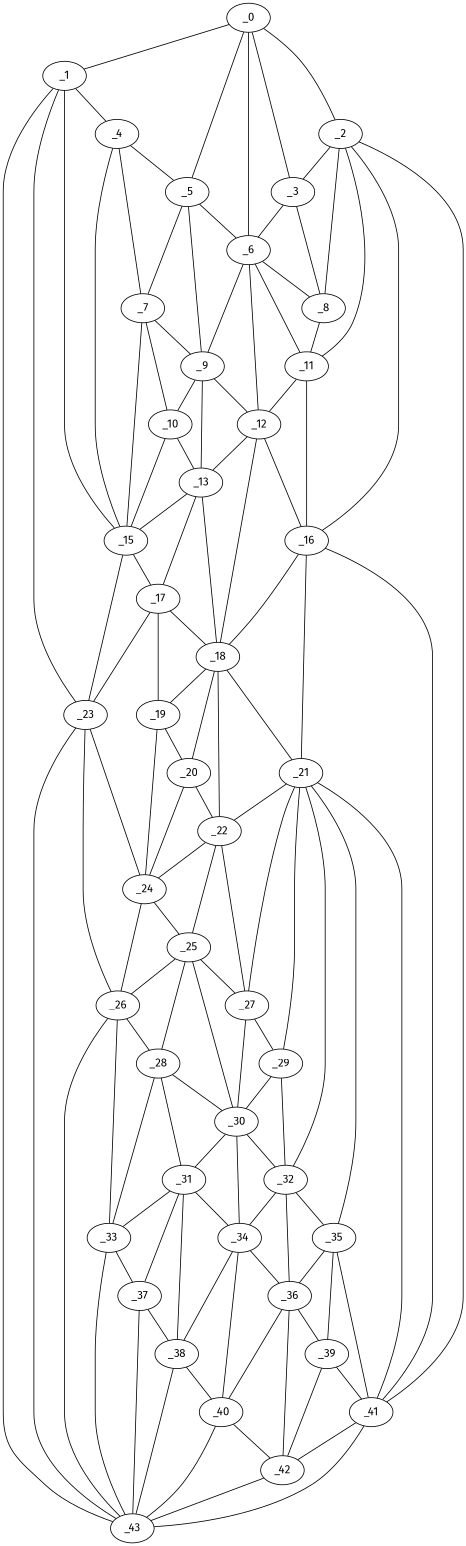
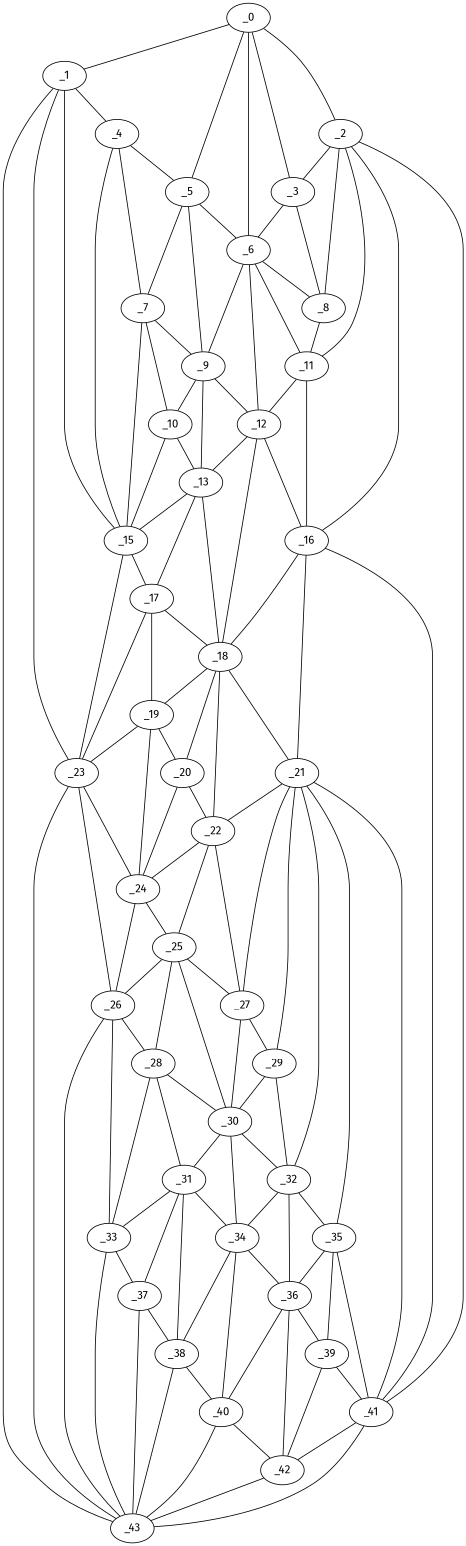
none -> (114, 744)
